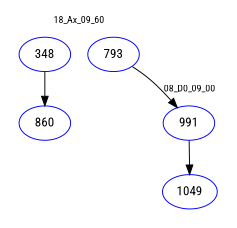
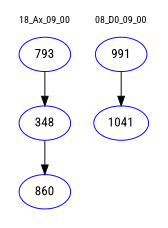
(79, 21) -> (45, 21)
(161, 90) -> (45, 84)
(190, 192) -> (121, 123)
